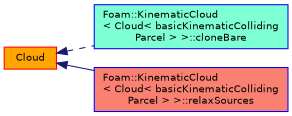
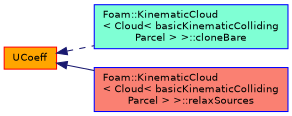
(30, 58) -> (30, 58)
